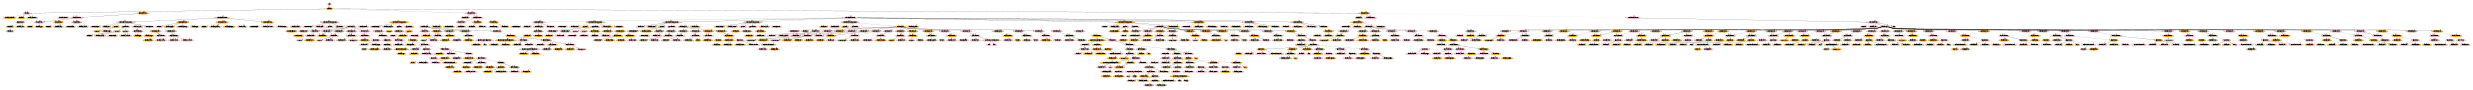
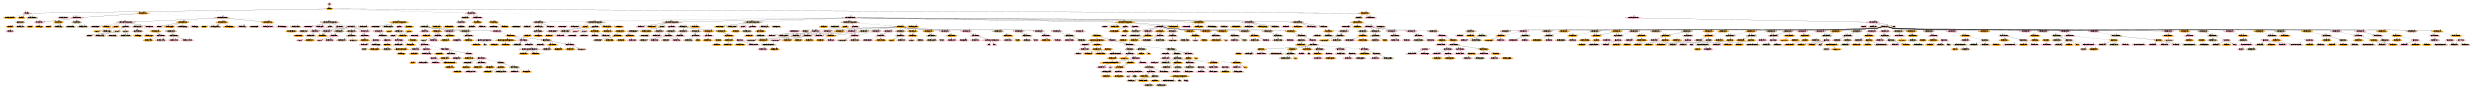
none -> (2241, 49)
